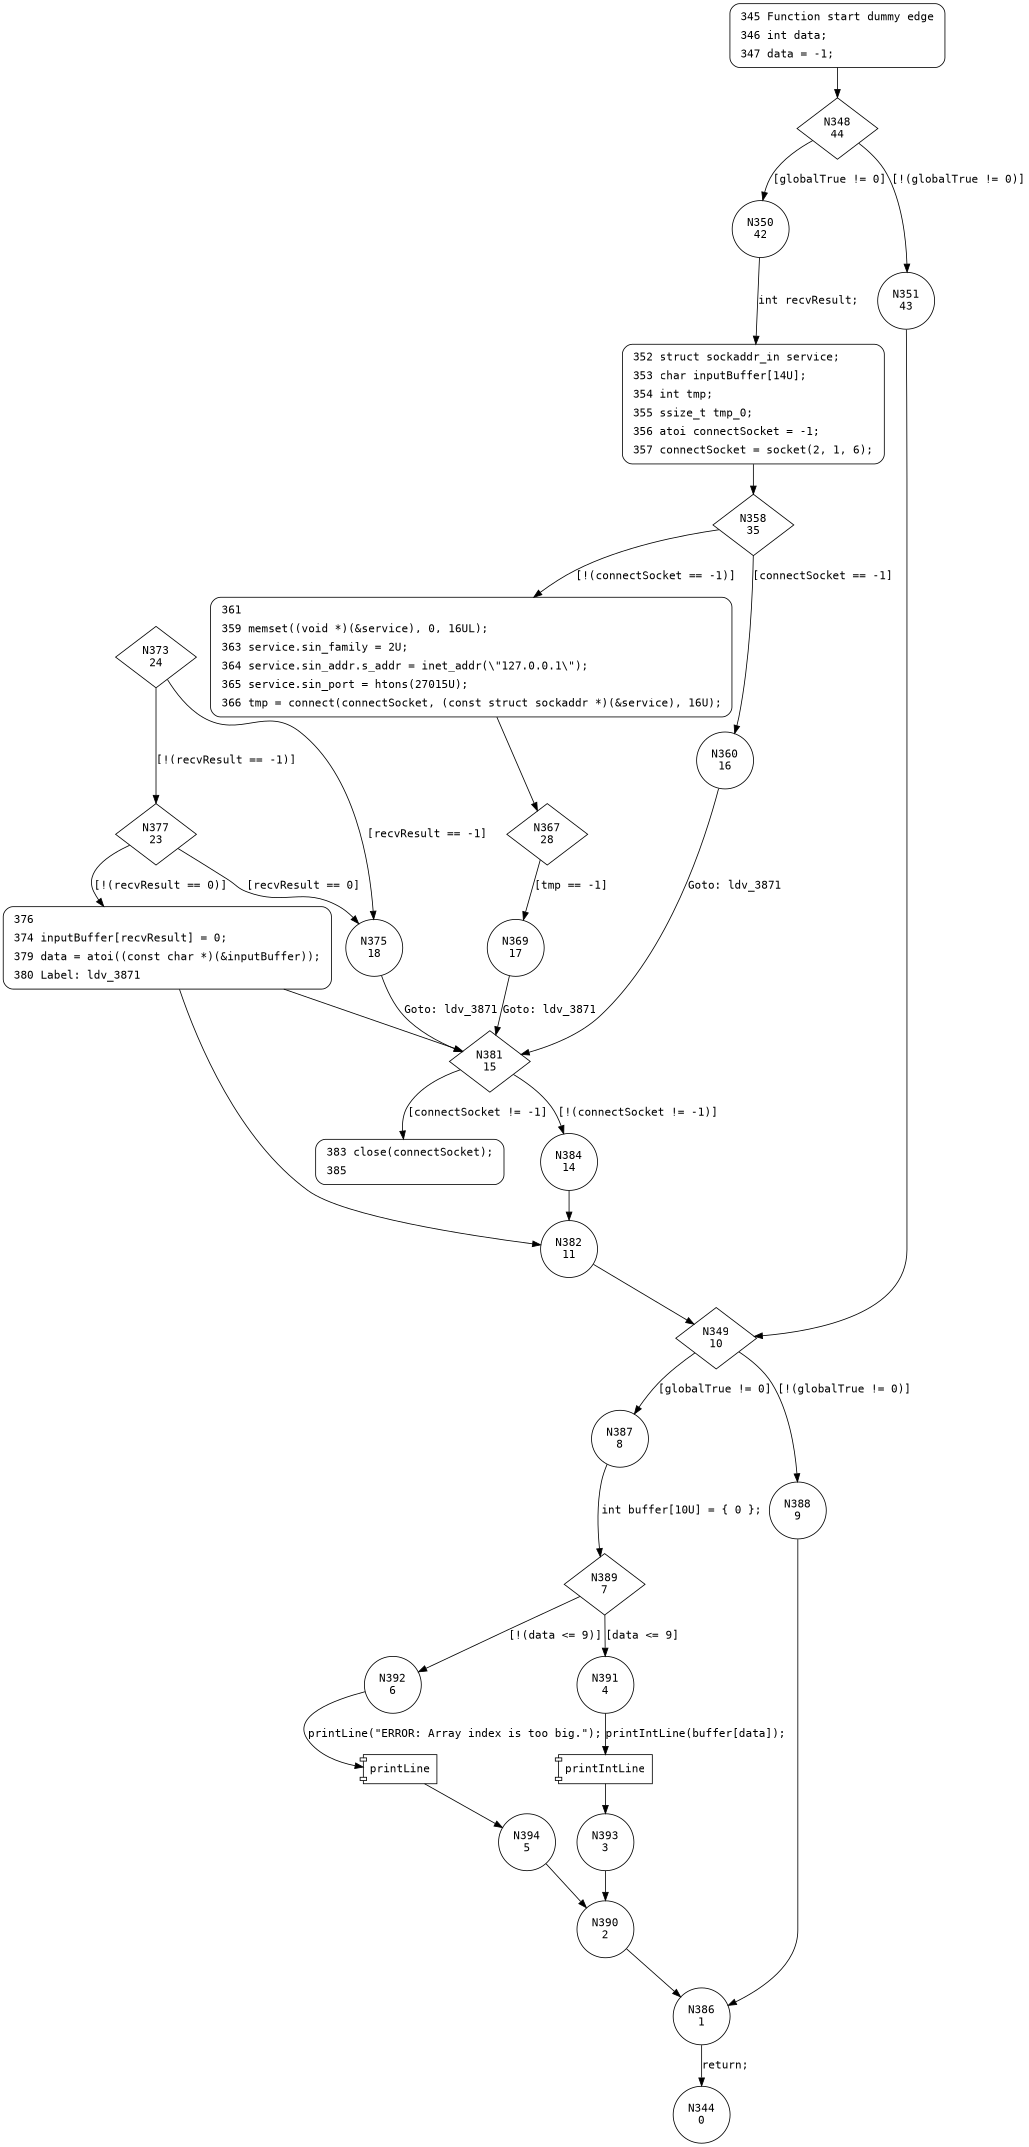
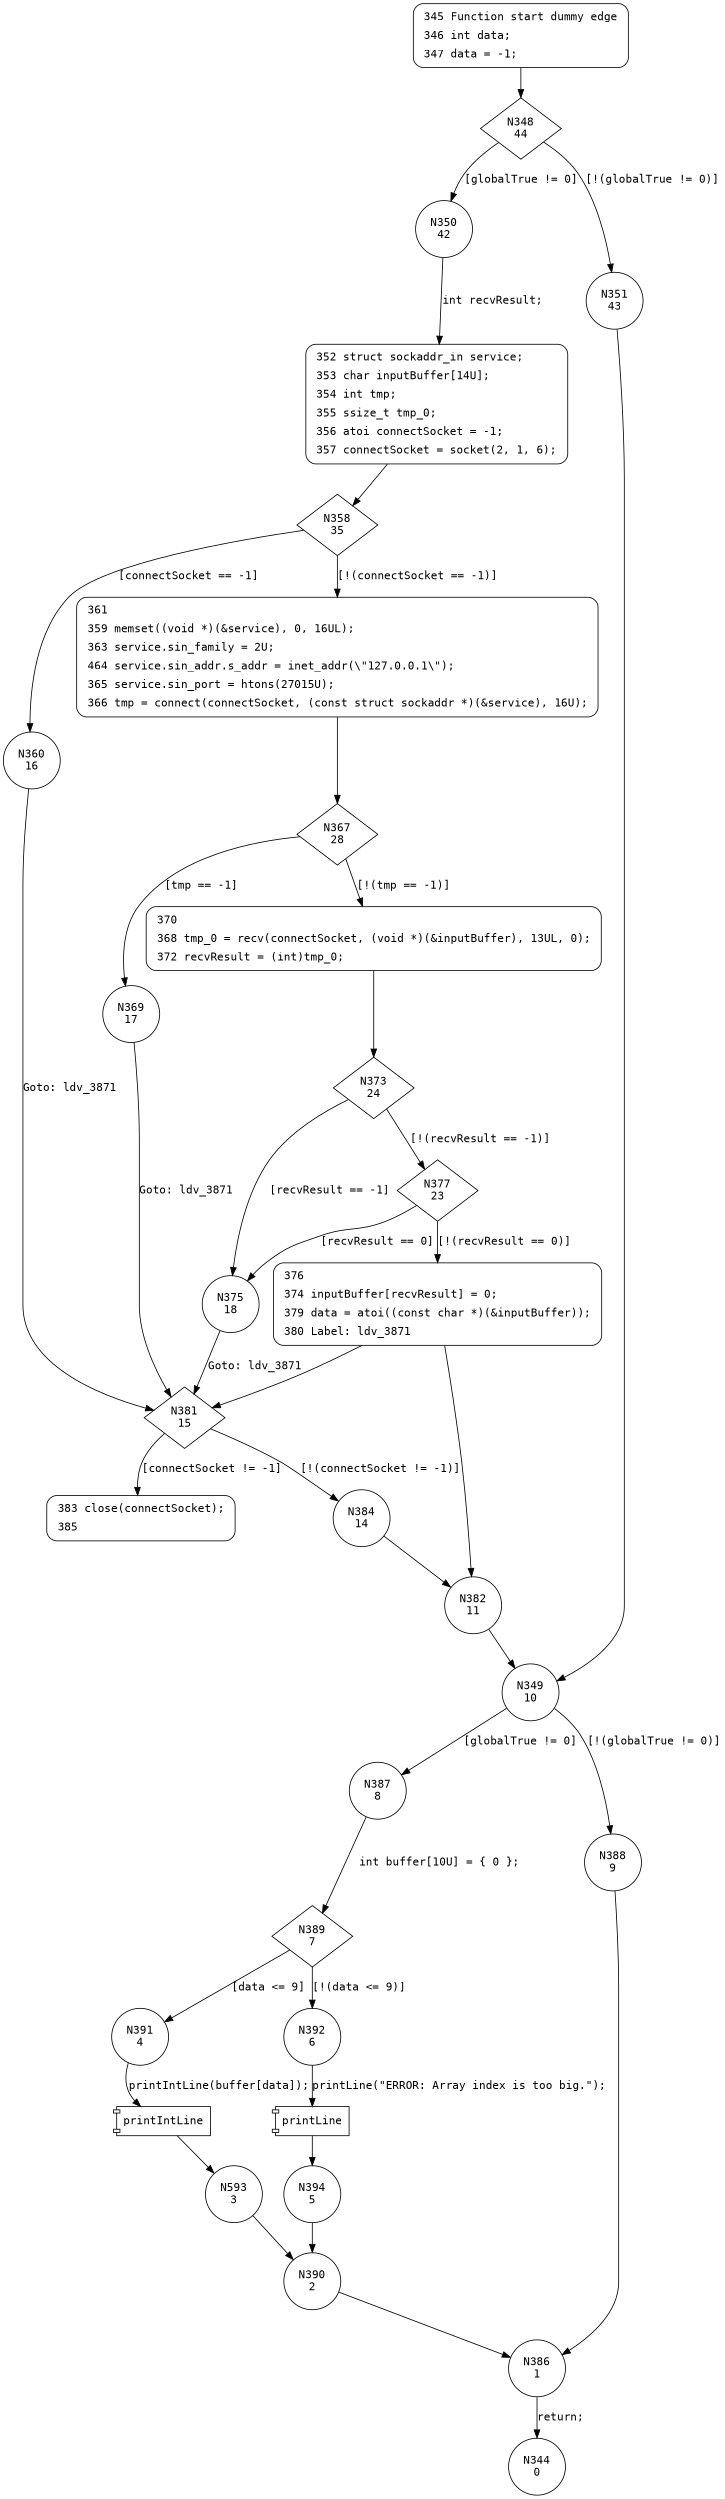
(232, 666) -> (98, 666)
none -> (374, 939)
(716, 1338) -> (531, 1692)
(605, 1842) -> (234, 2194)
